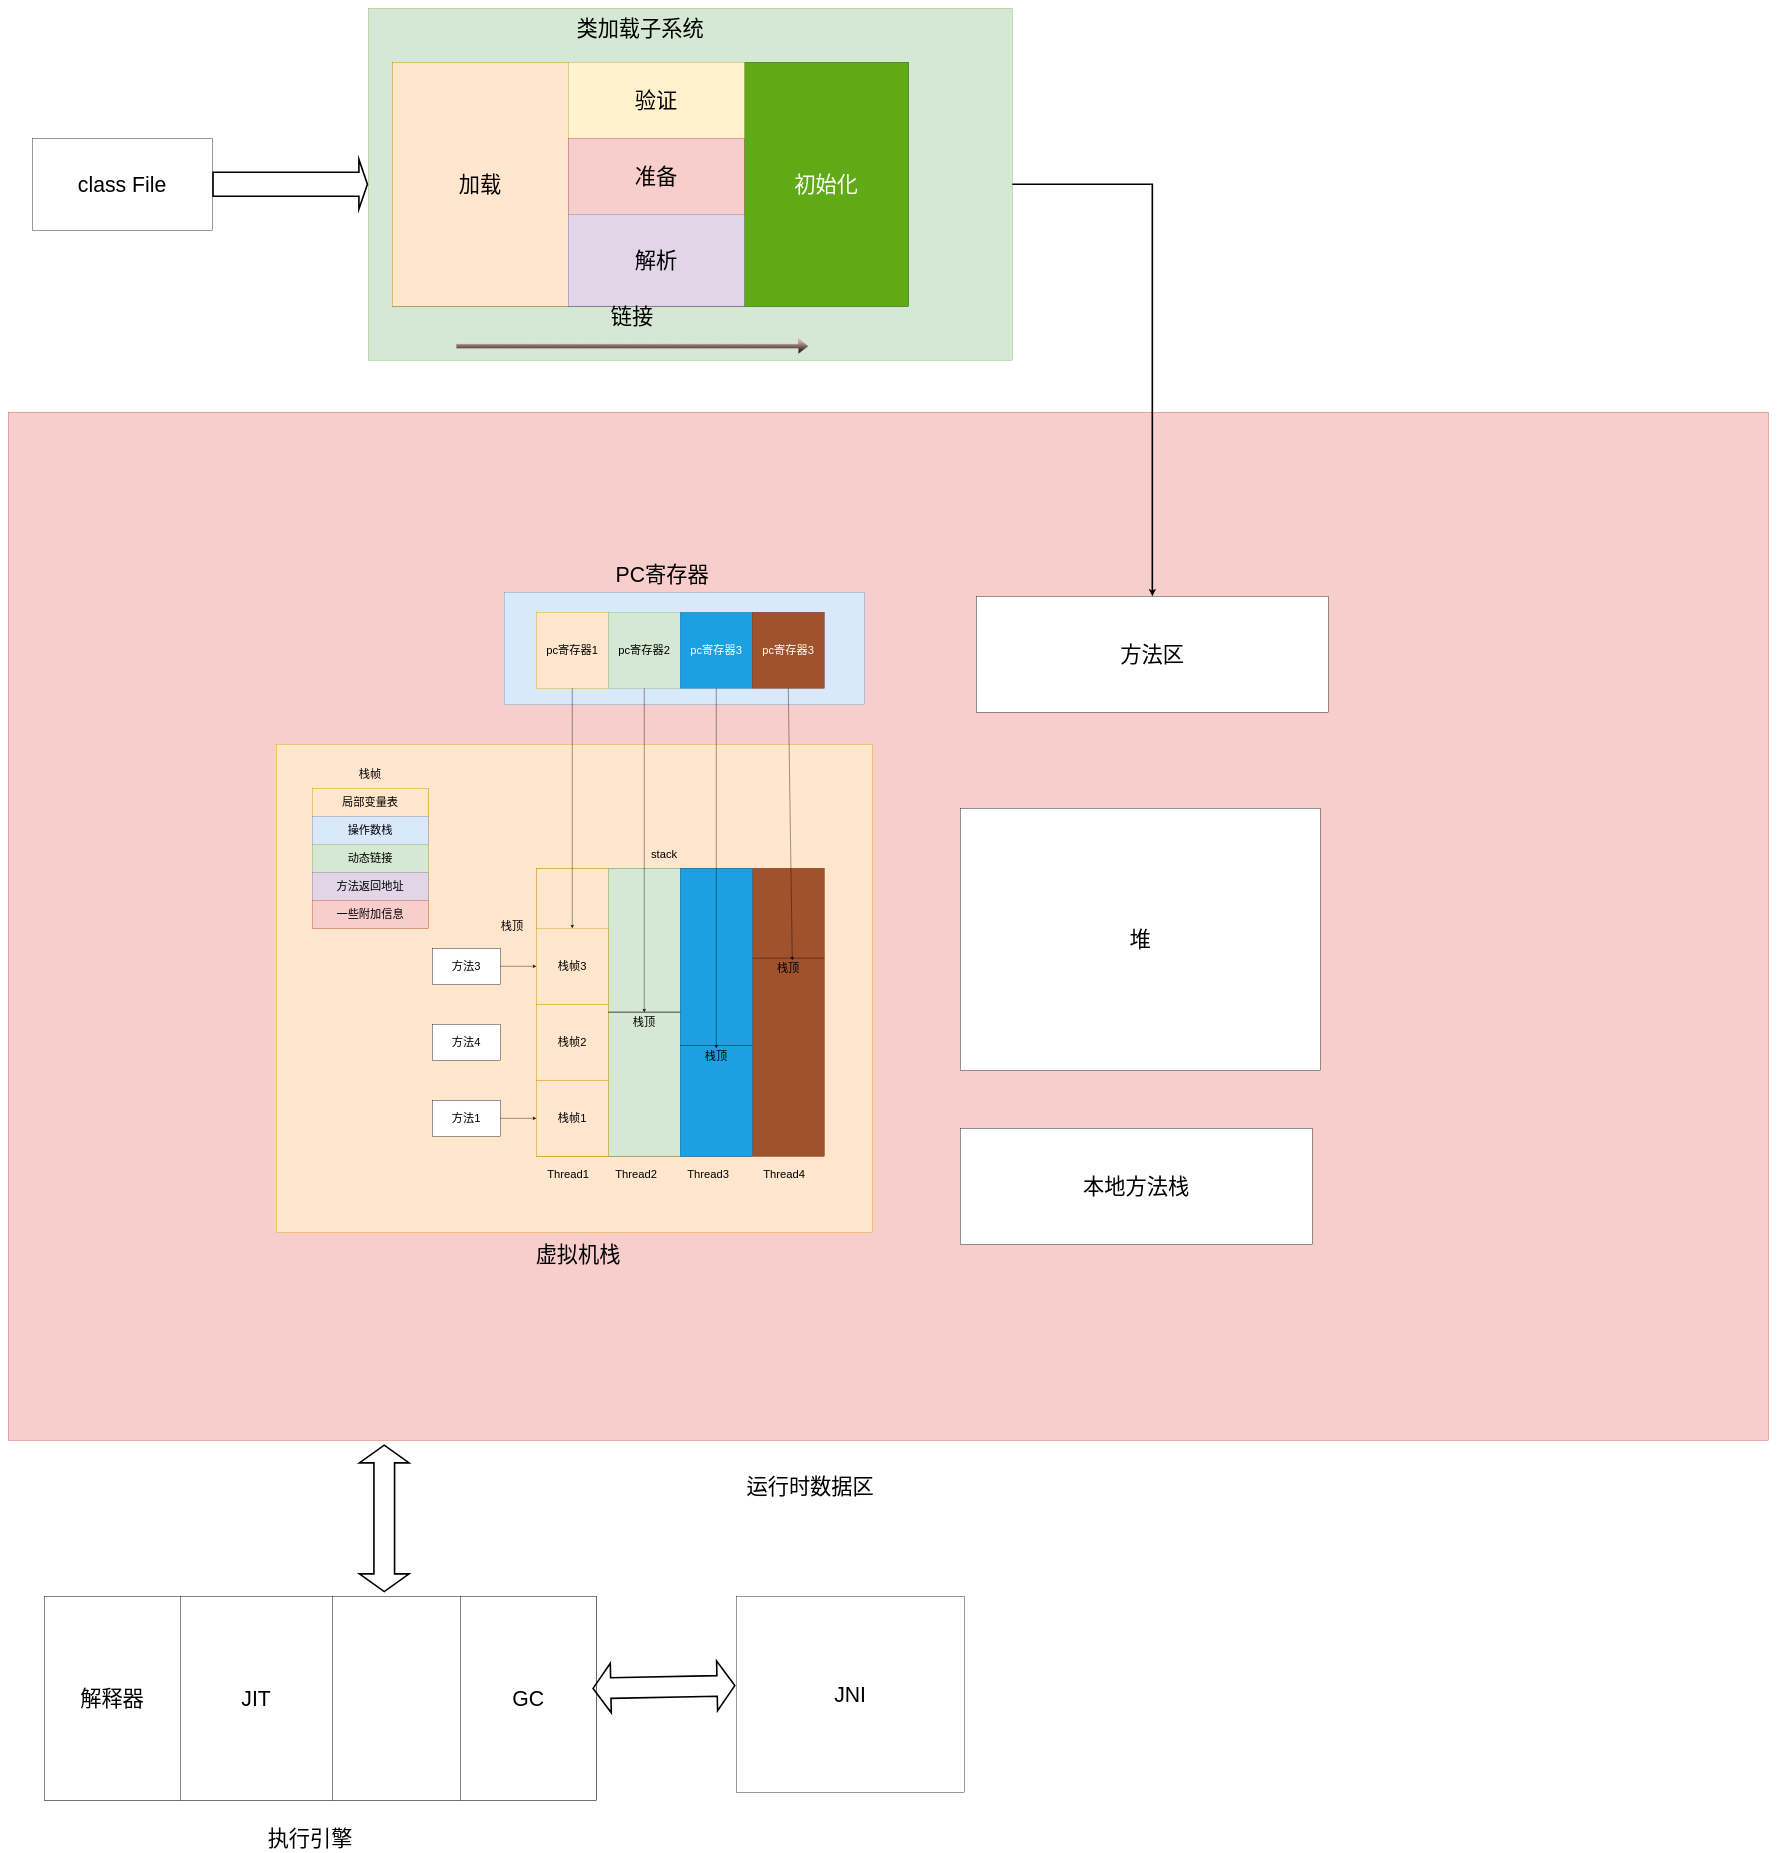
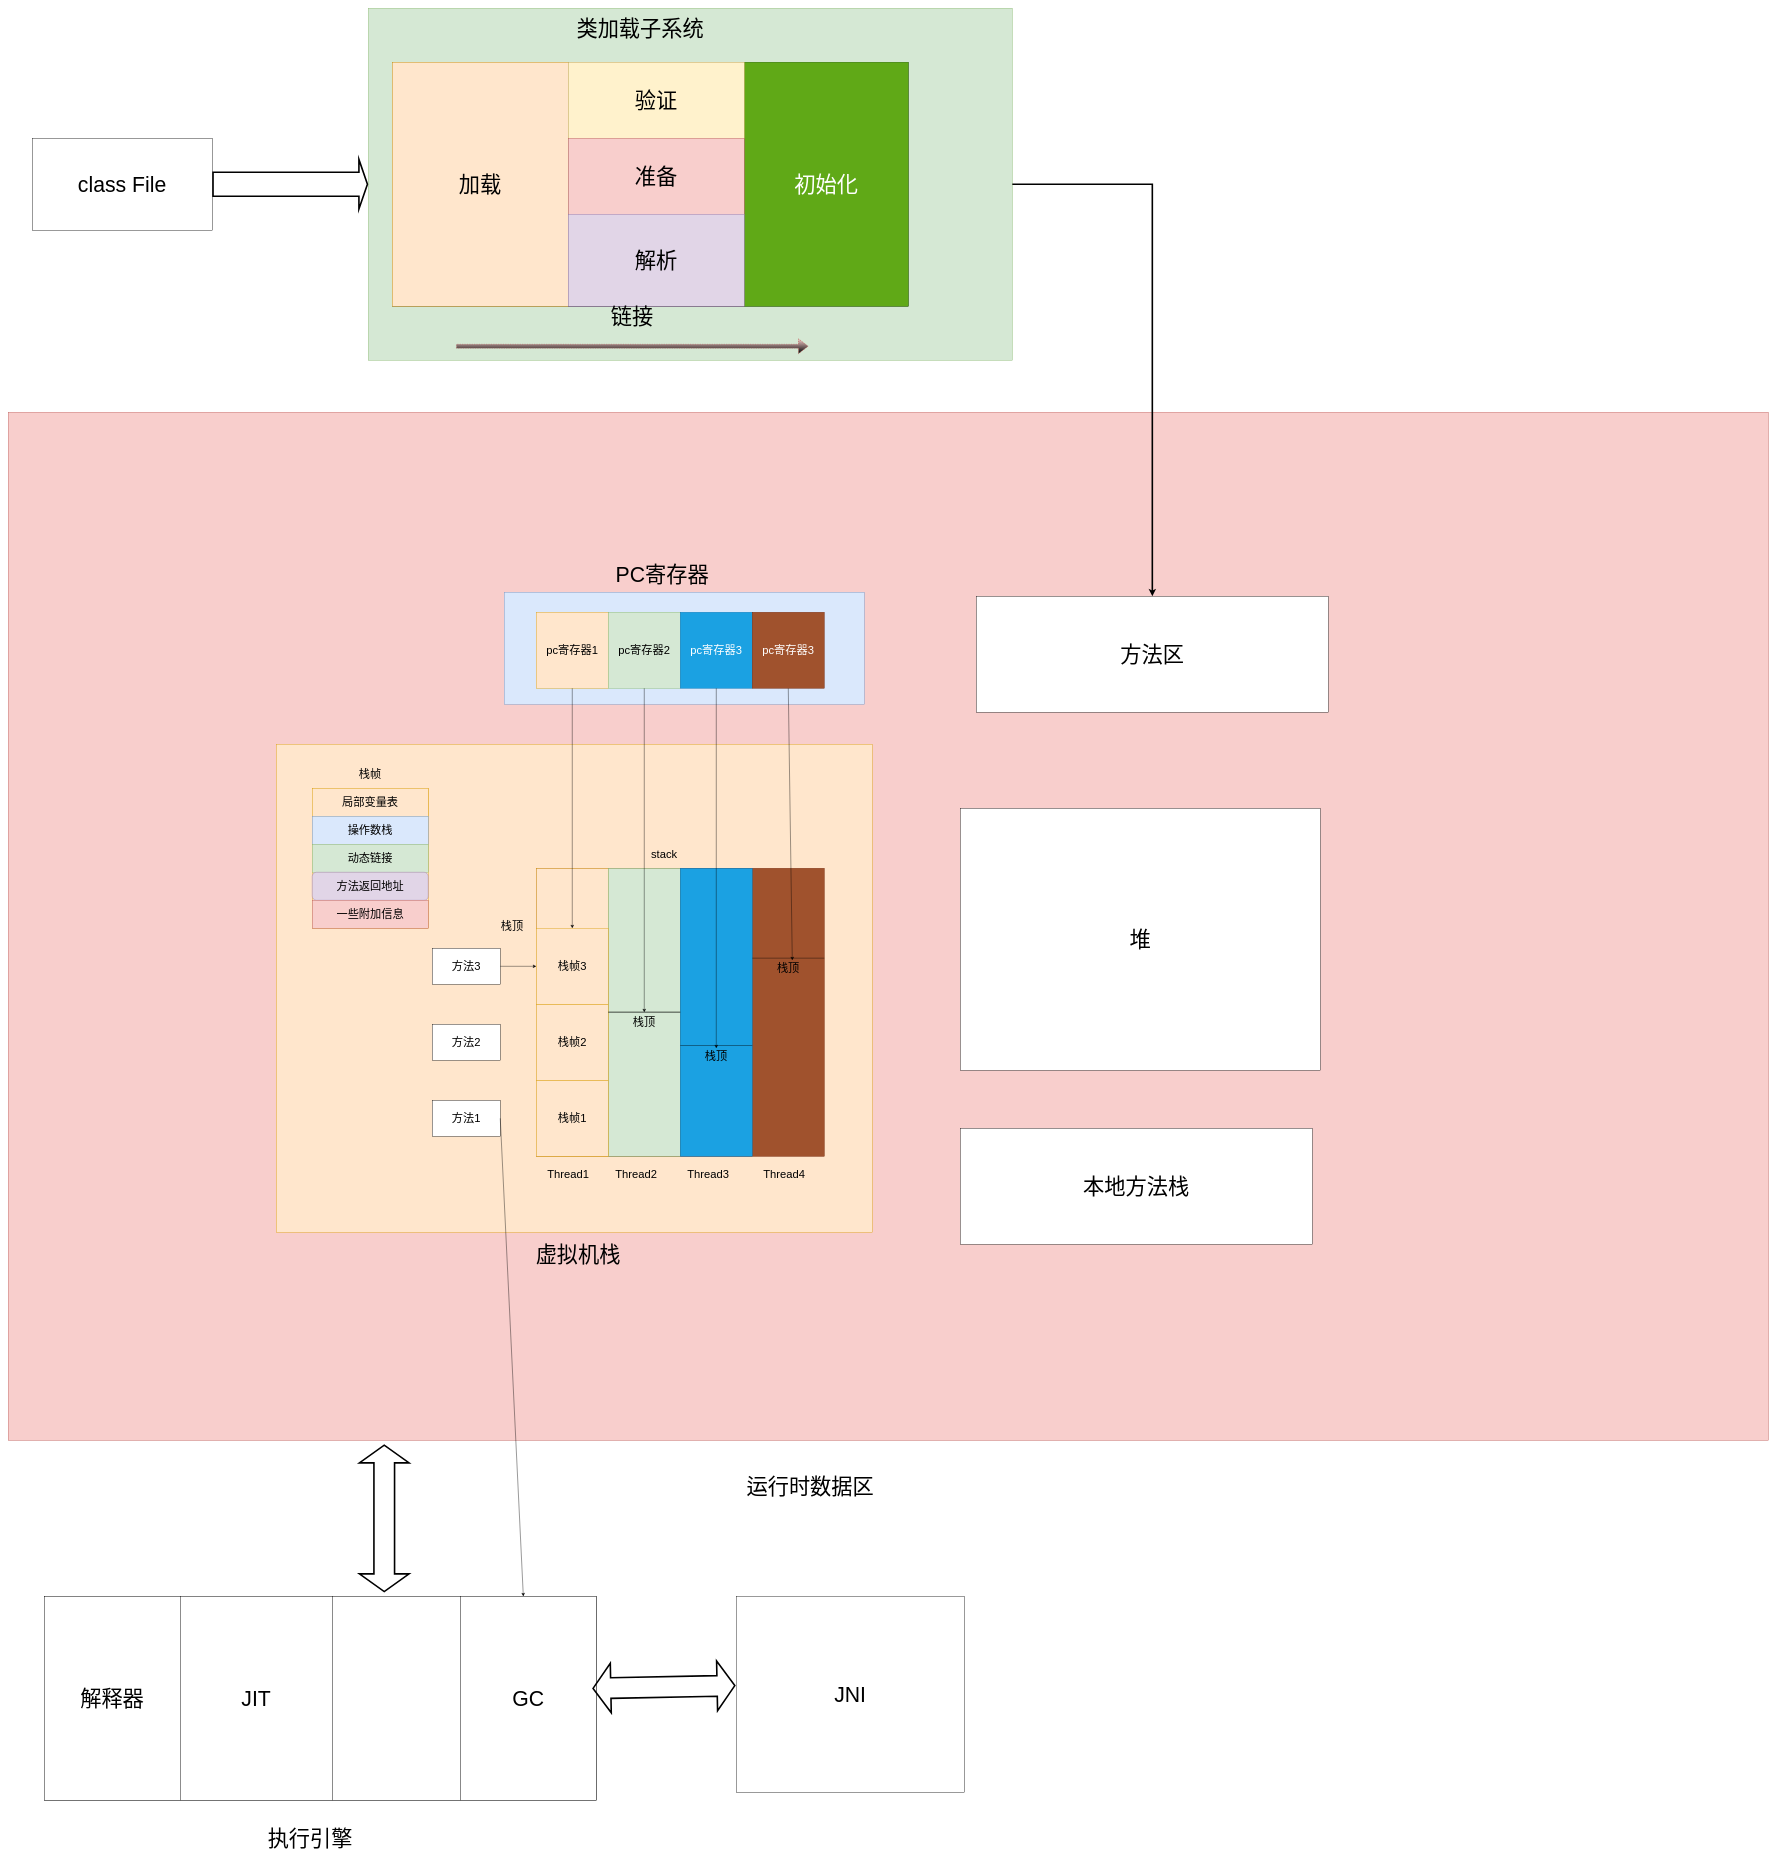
(370, 886) -> (370, 886)
(466, 1042) -> (466, 1042)
(532, 1118) -> (523, 1592)
